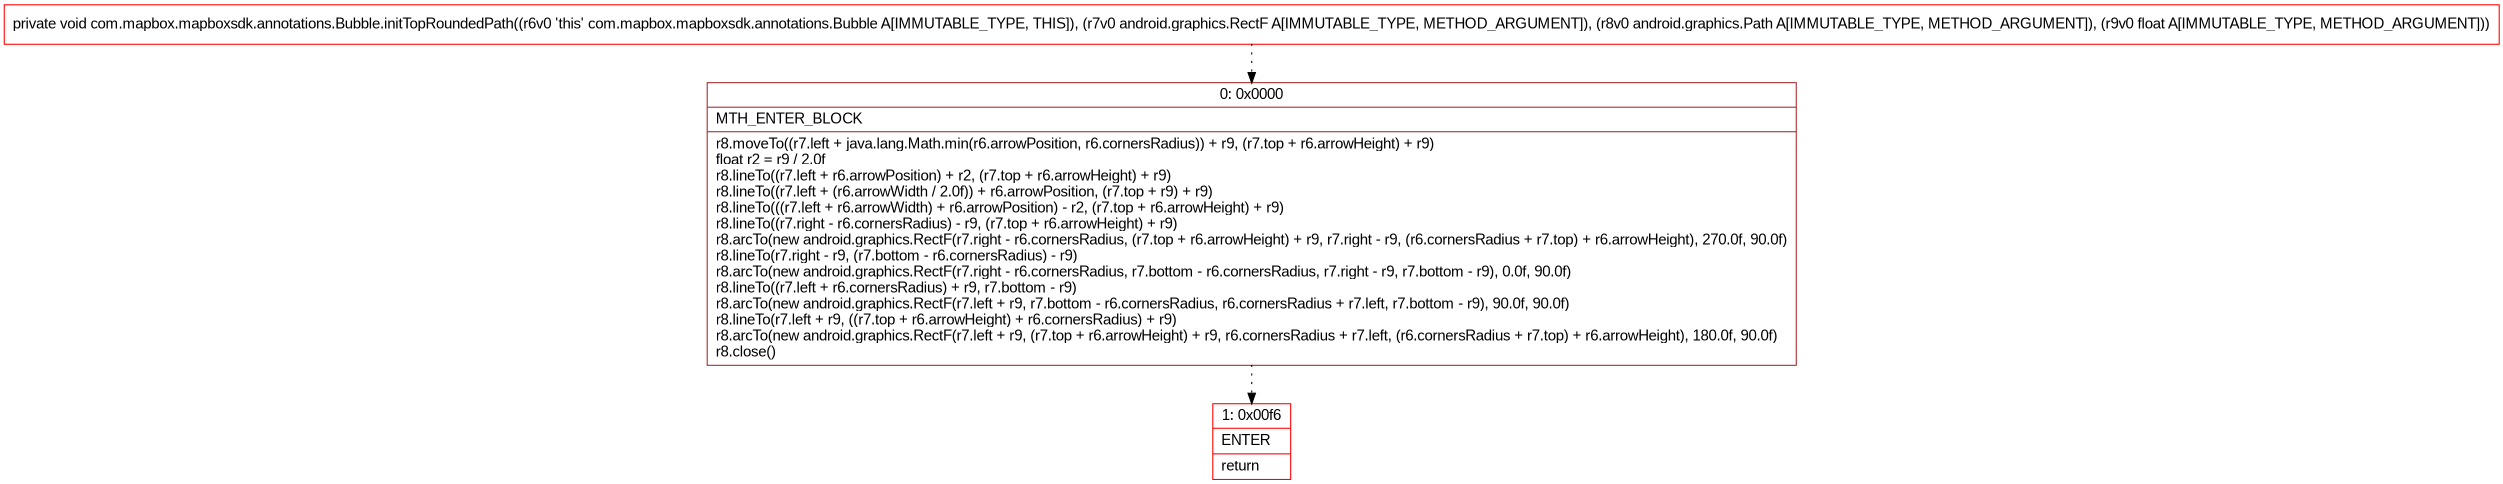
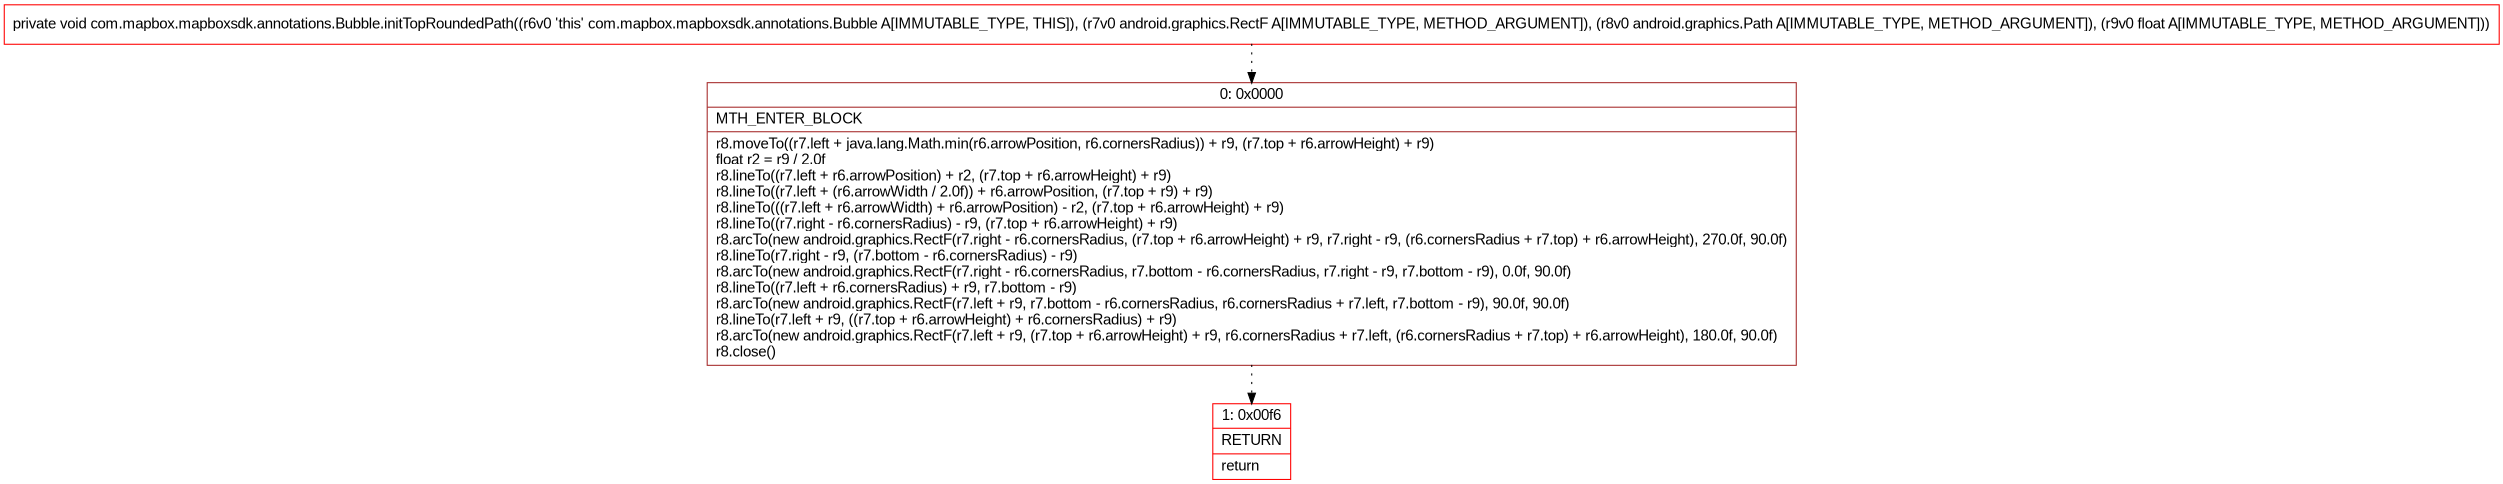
(1246, 441) -> (1252, 441)
